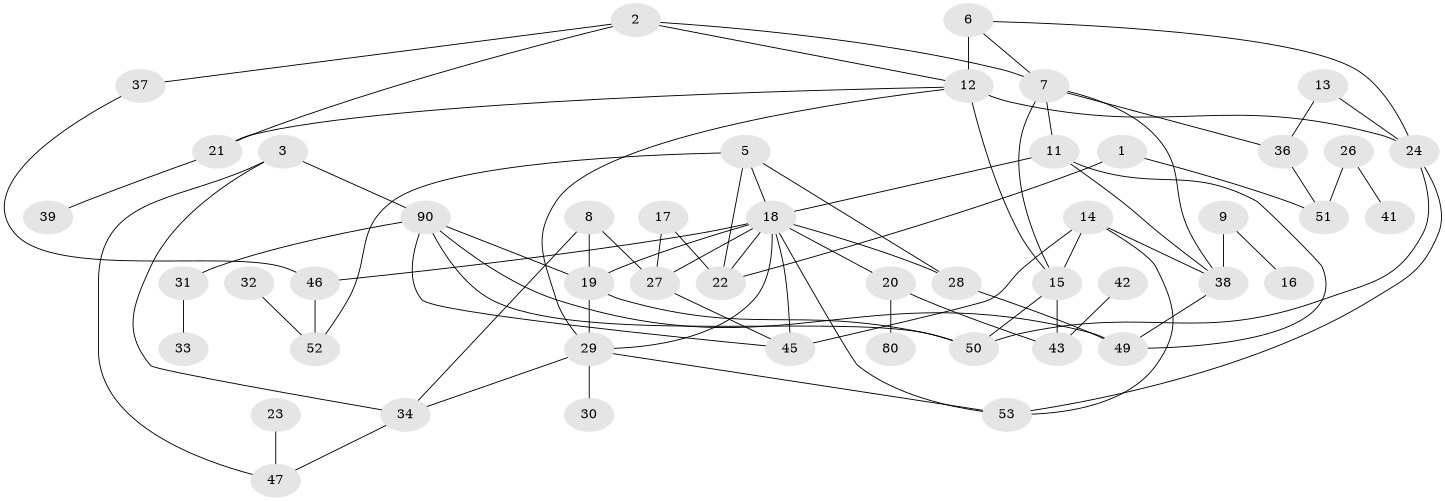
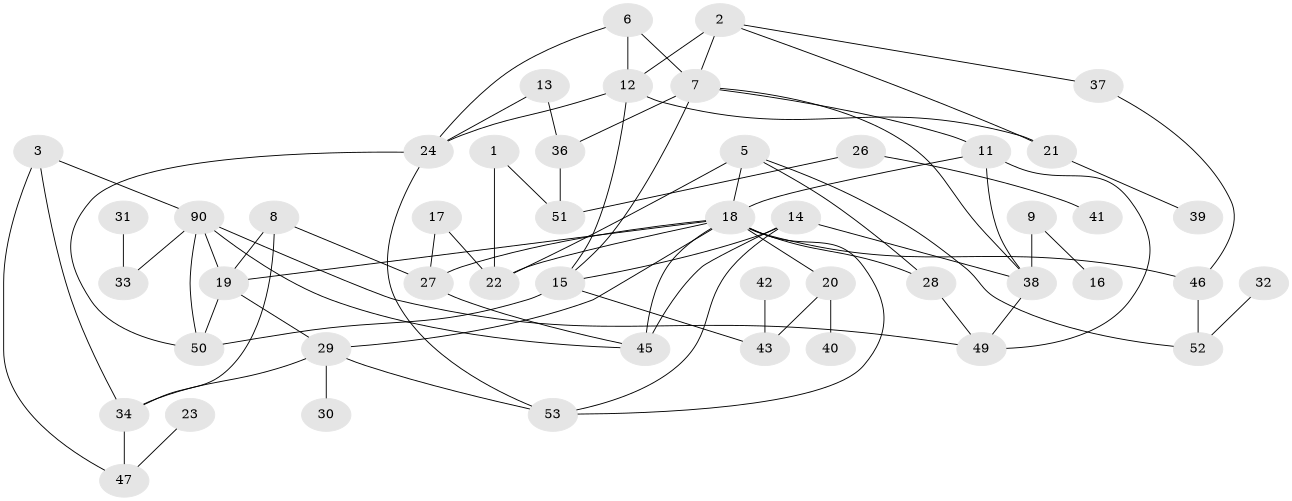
(672, 141) -> none
(301, 243) -> (161, 251)
(891, 349) -> (831, 349)
